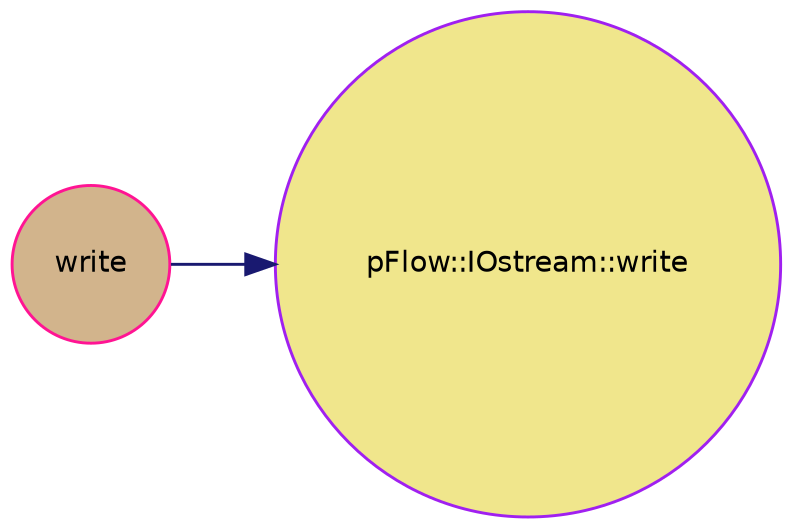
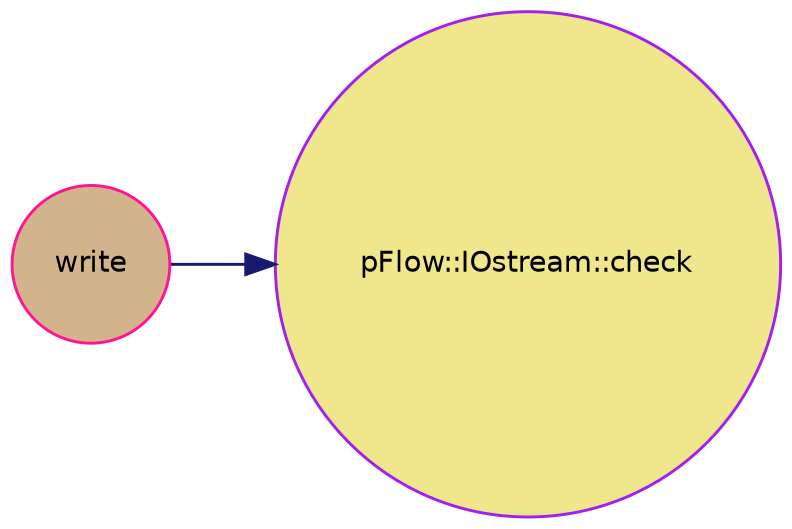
(528, 264) -> (528, 264)
